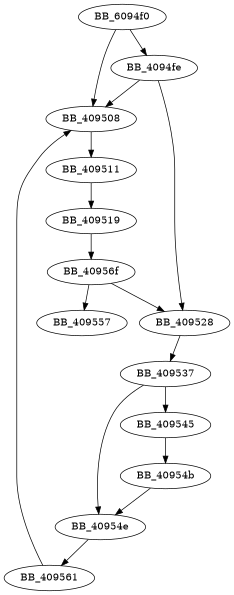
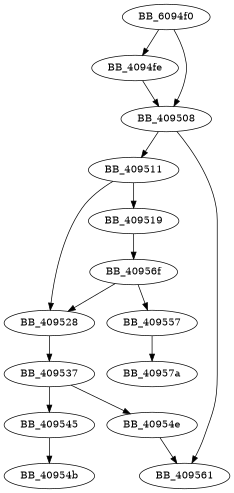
(175, 191) -> (68, 234)
(17, 344) -> (217, 291)
none -> (152, 374)
(136, 499) -> none
